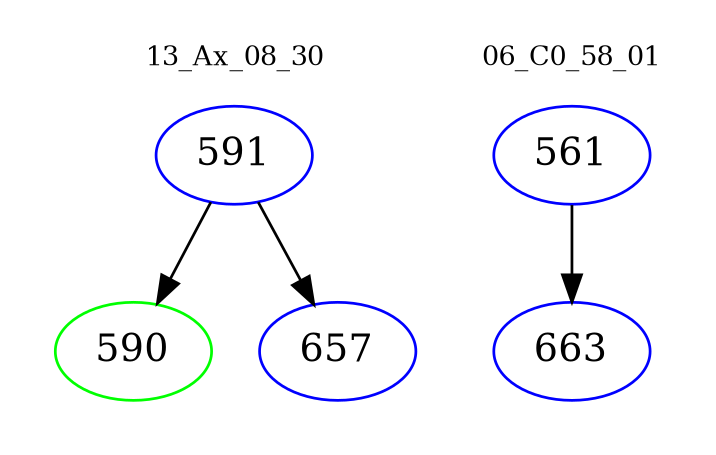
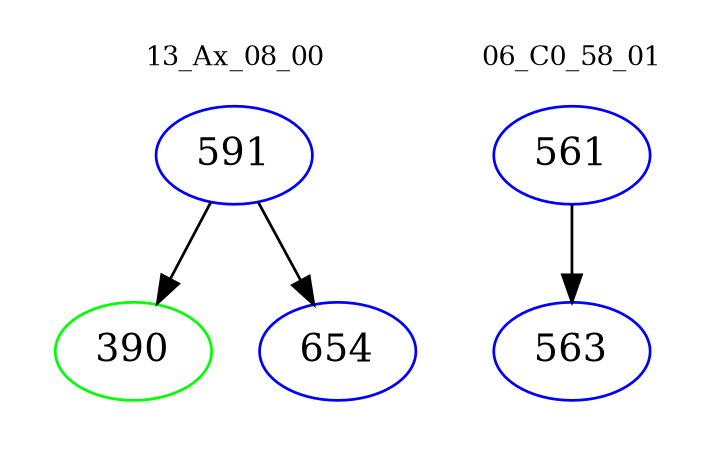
(236, 59) -> (236, 59)
(133, 351) -> (133, 351)
(338, 351) -> (338, 351)
(572, 351) -> (572, 351)
